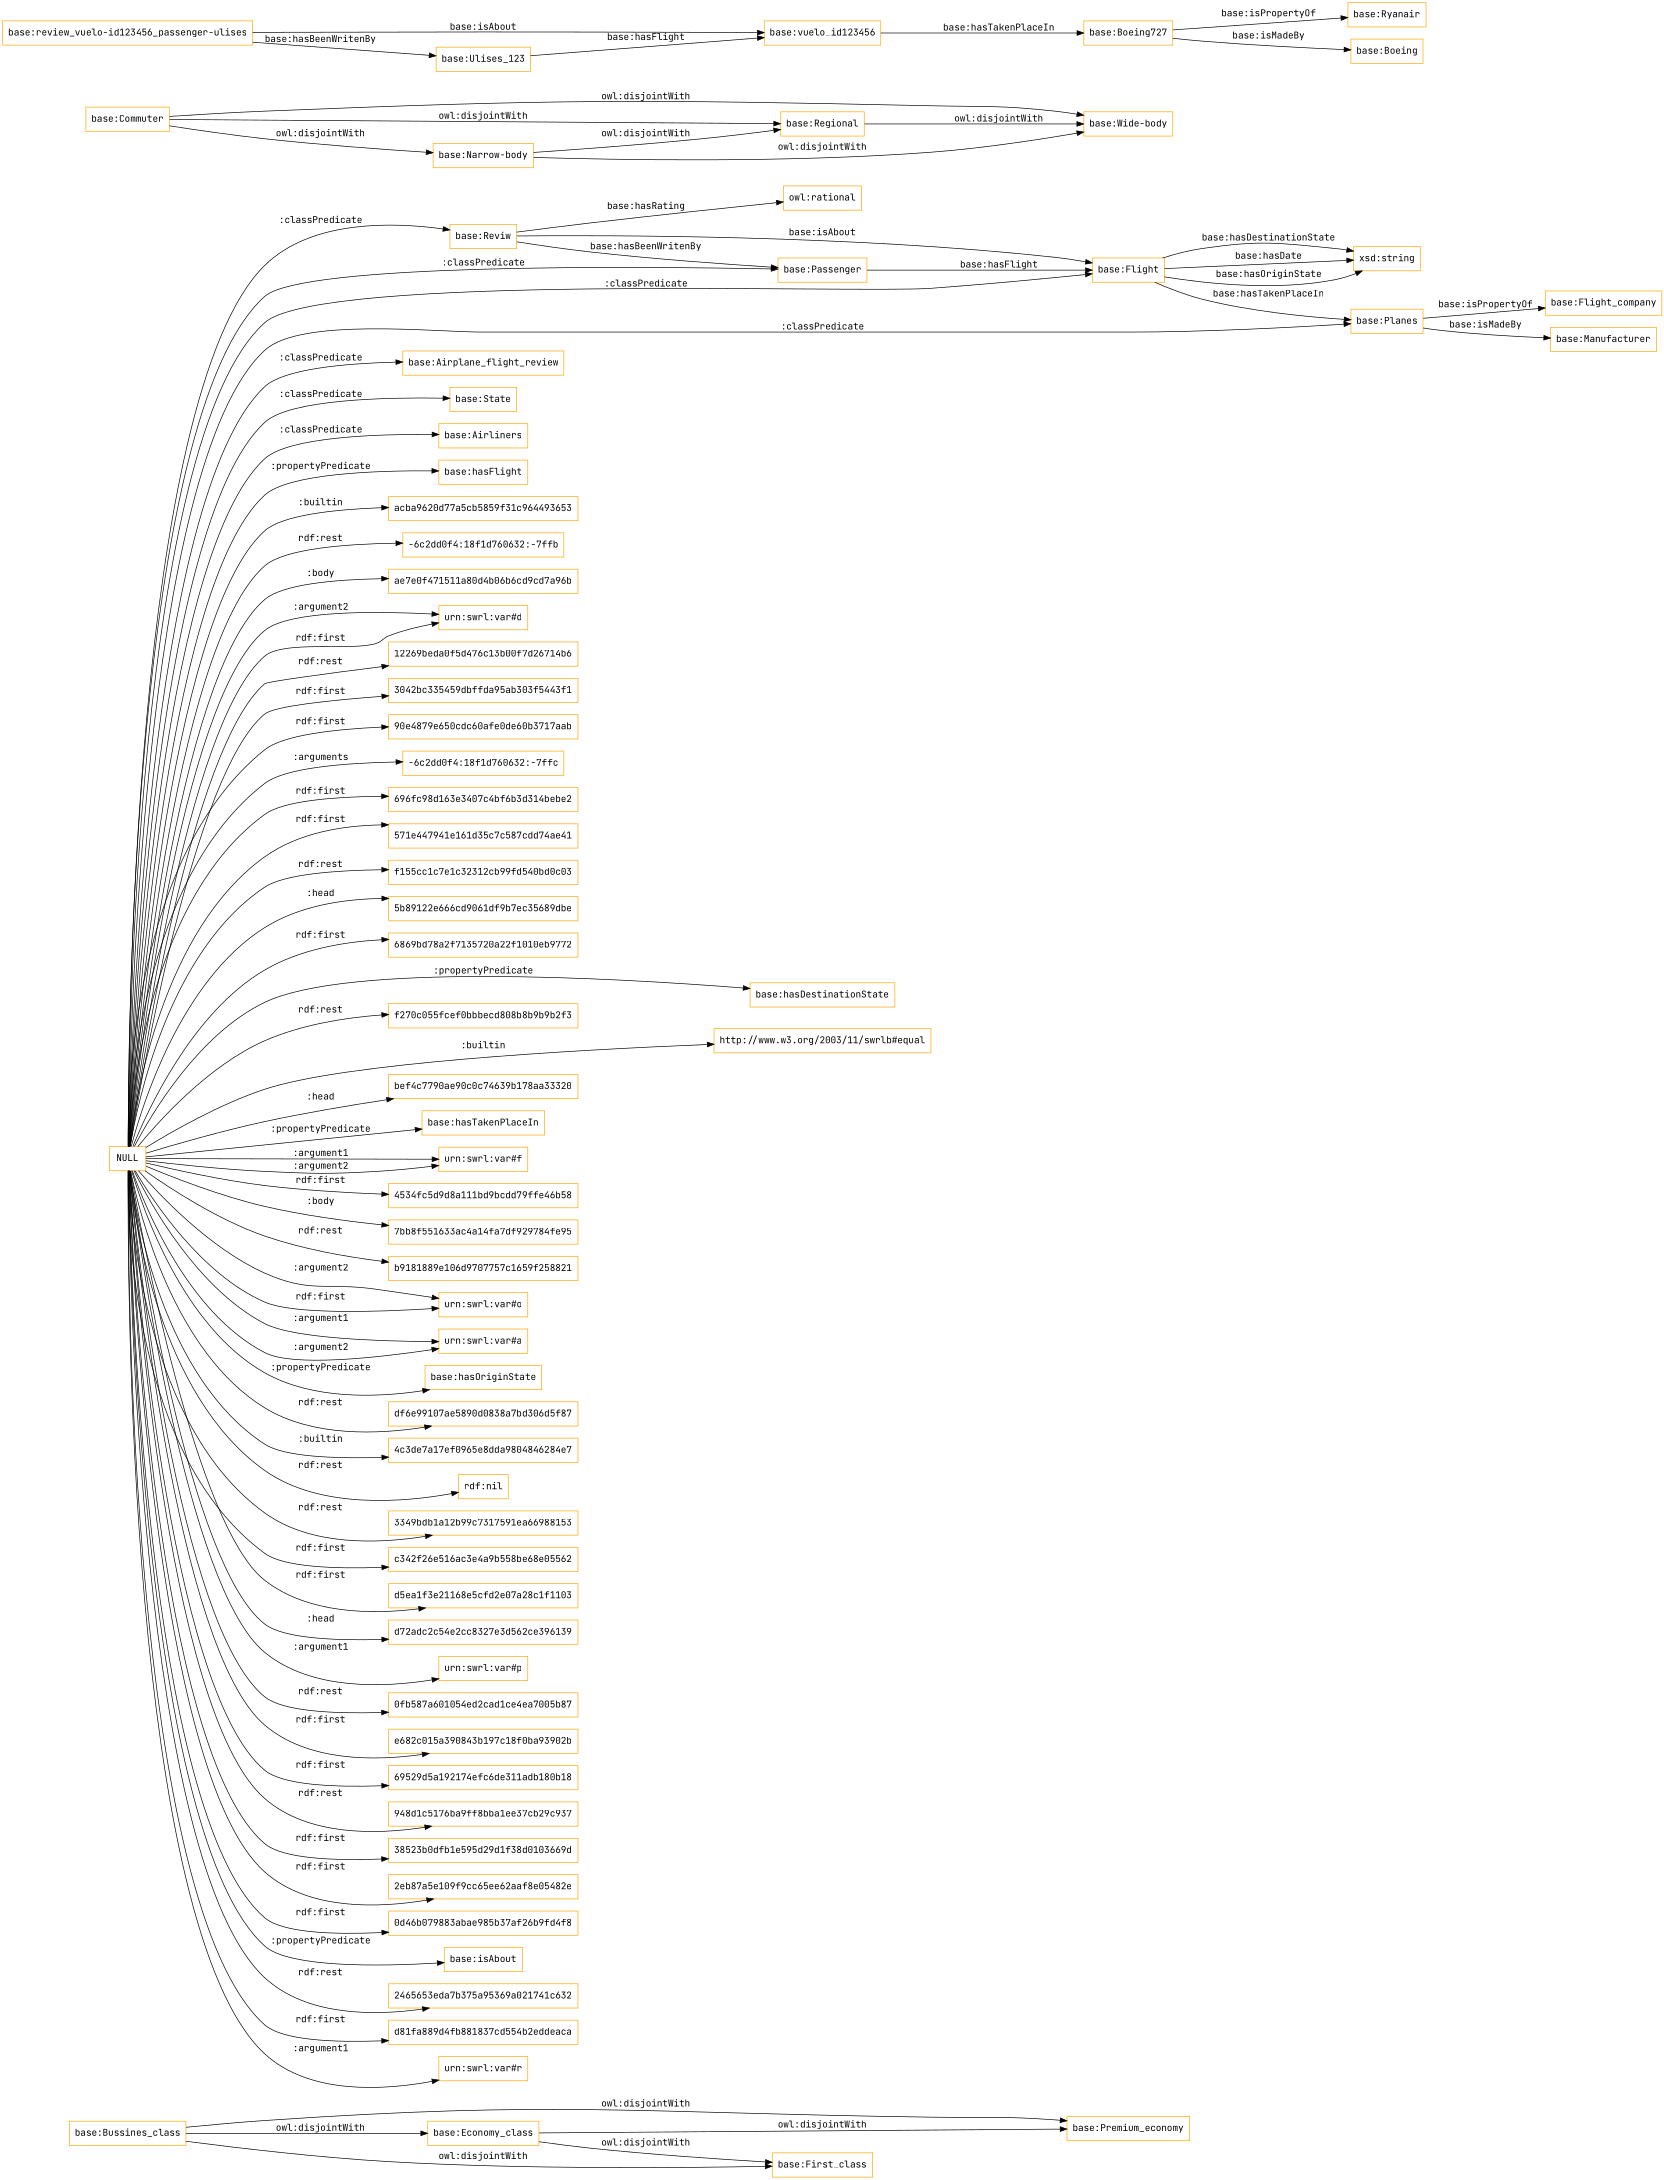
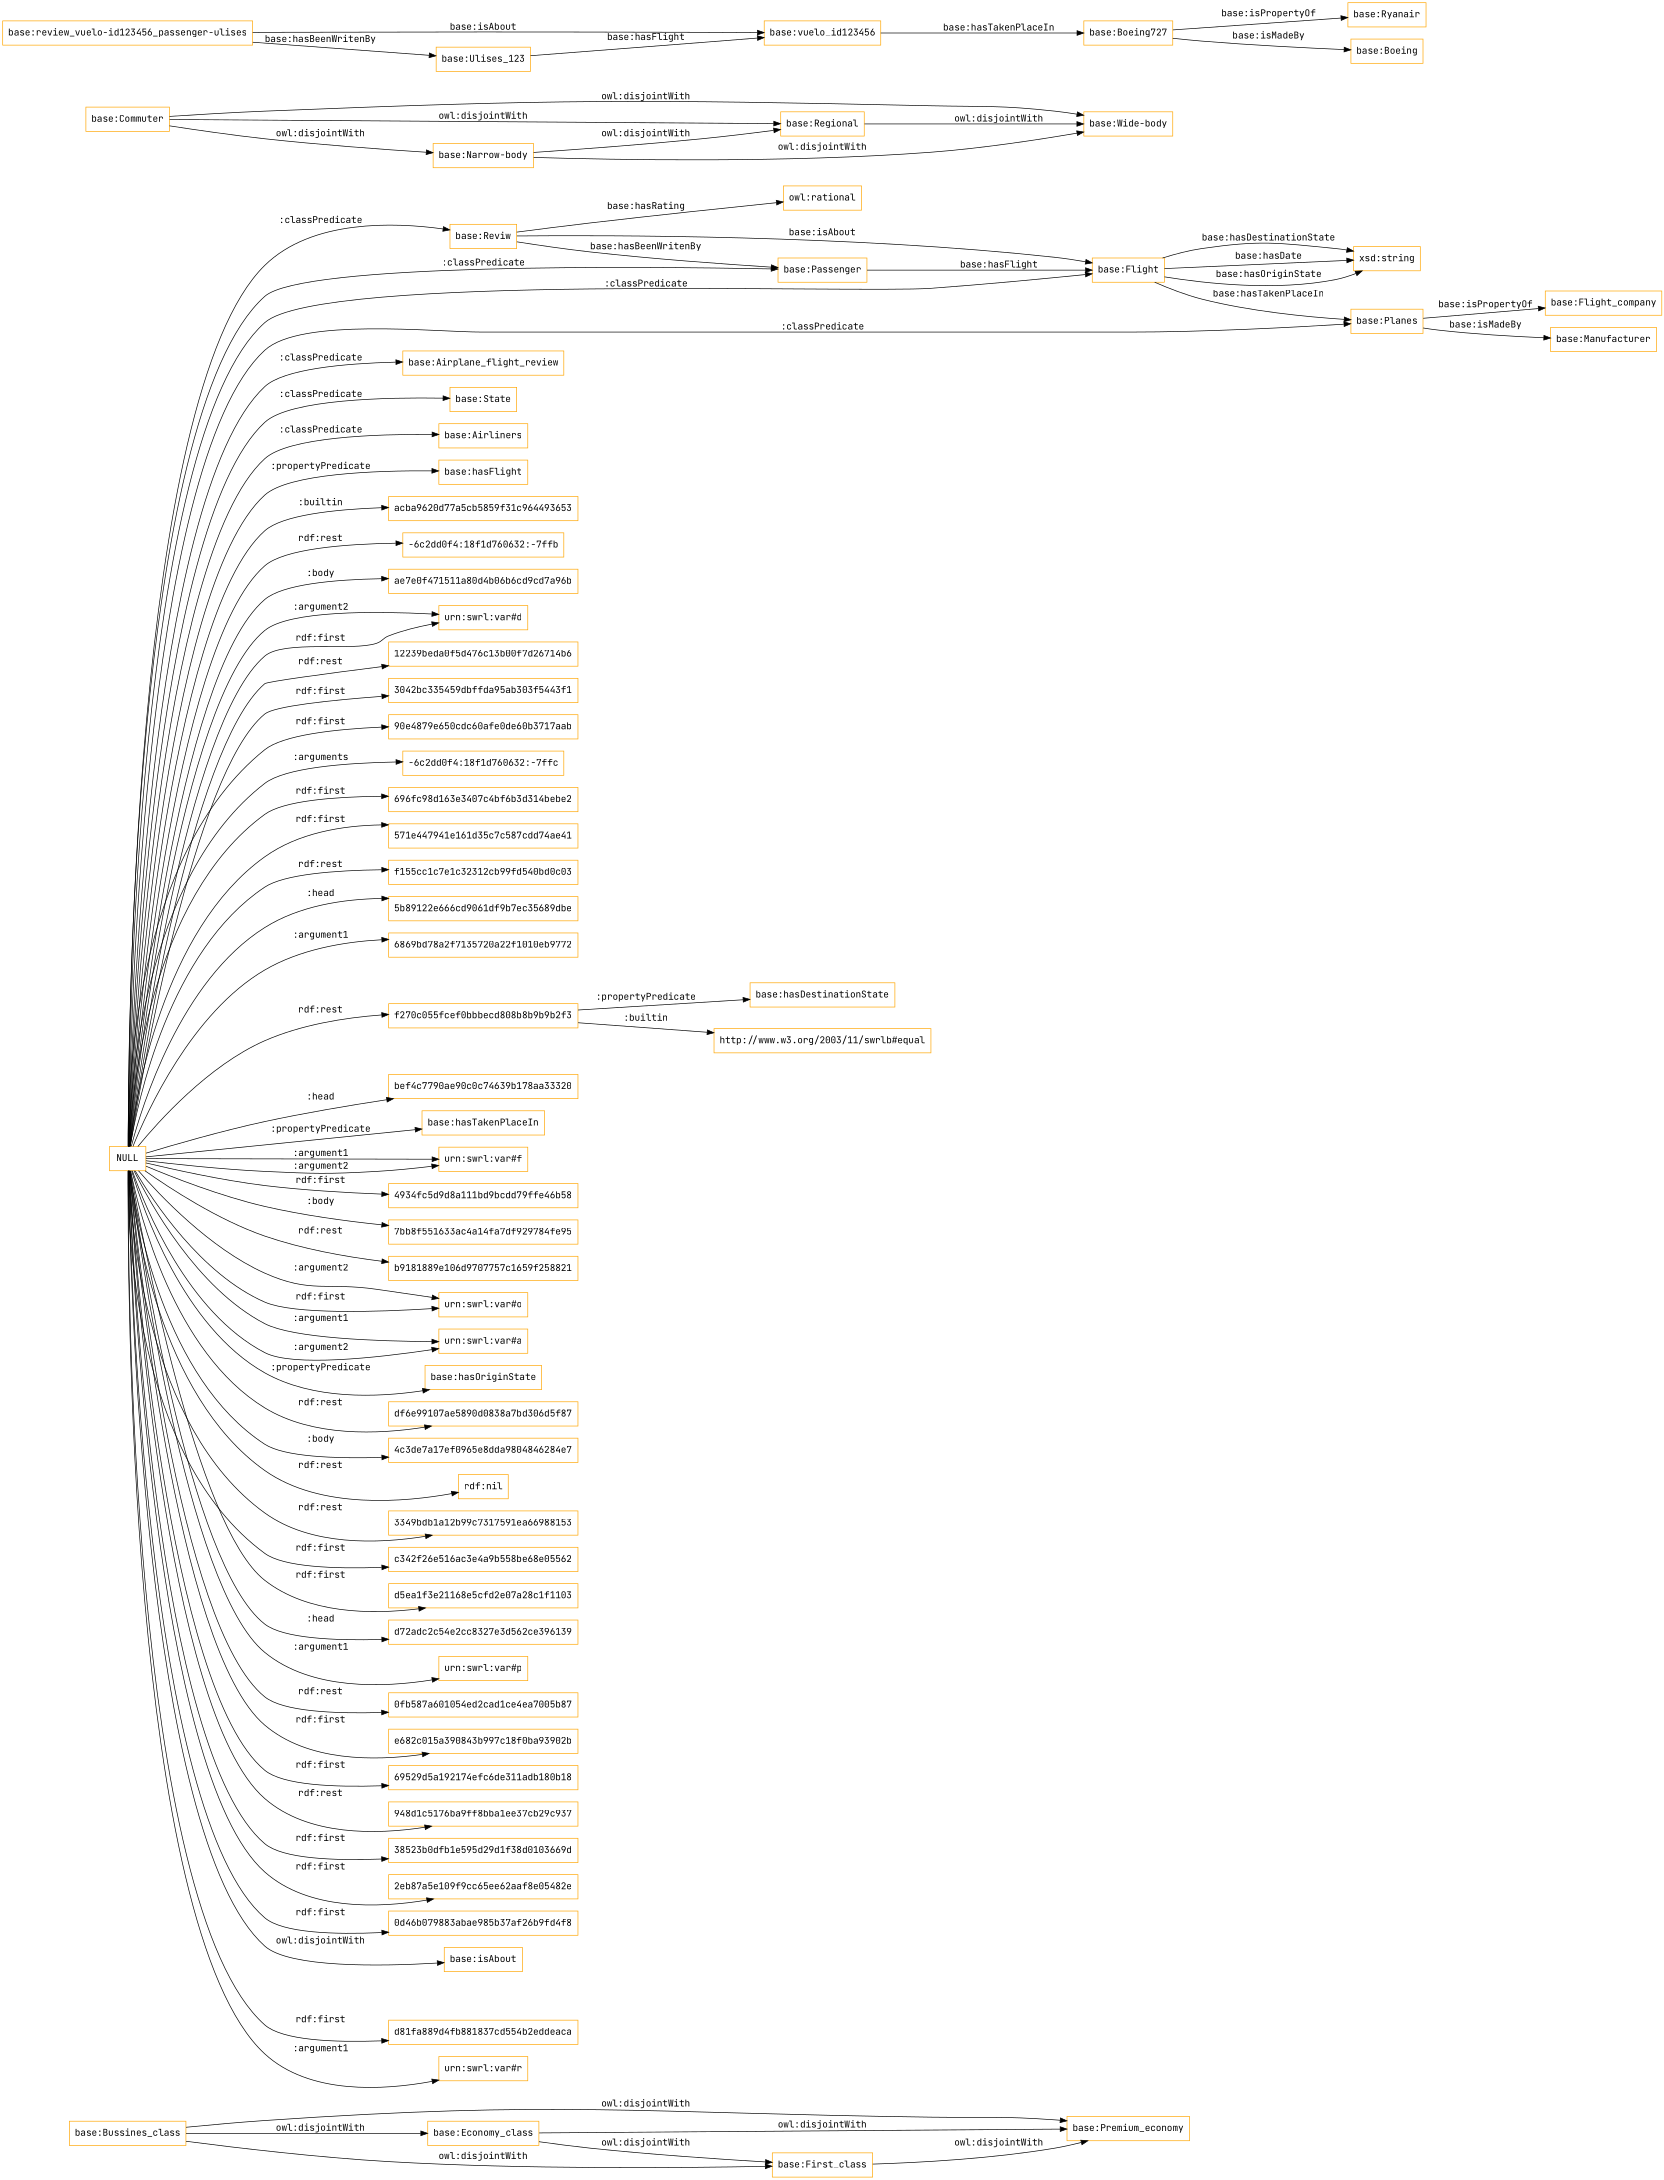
(483, 654) -> (483, 654)
(321, 935) -> (321, 935)
(404, 979) -> (661, 1005)
(419, 1064) -> (643, 1027)
(483, 1196) -> (483, 1196)
(321, 1439) -> (321, 1439)
(483, 1741) -> (483, 1741)
(321, 1941) -> (321, 1941)
(483, 1996) -> none
none -> (978, 2158)
